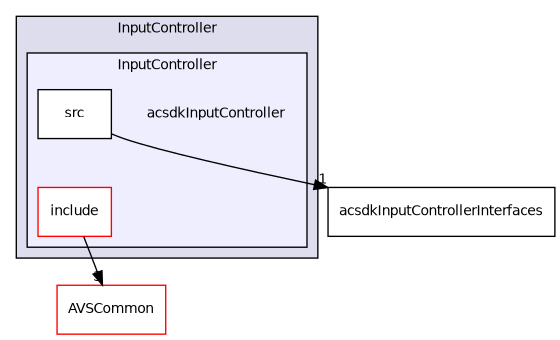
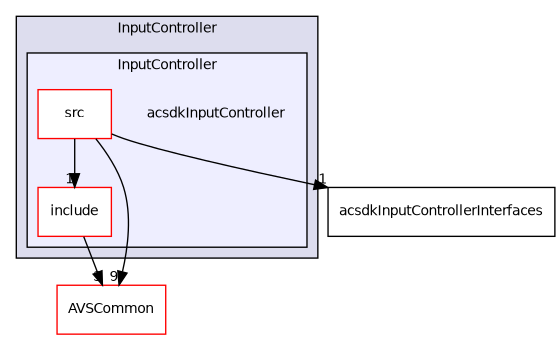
(75, 114) -> (75, 114)
none -> (75, 156)
none -> (127, 202)
